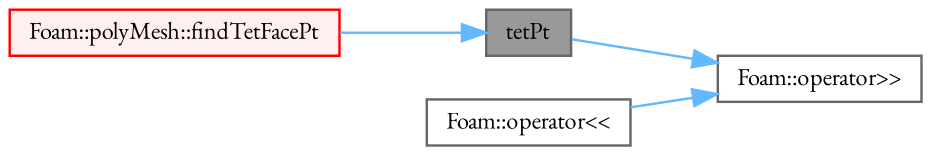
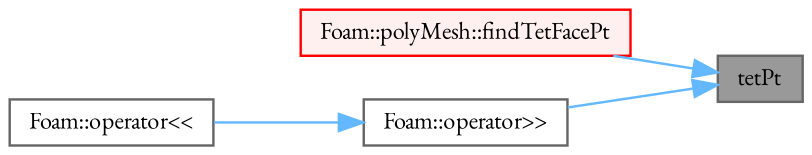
(632, 49) -> (630, 98)
